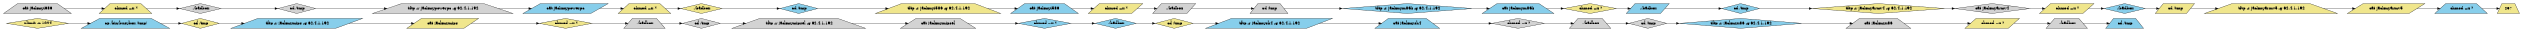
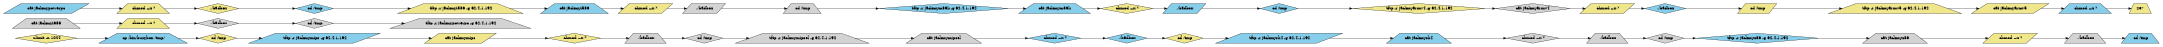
(514, 9) -> none
